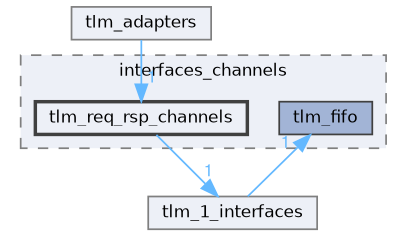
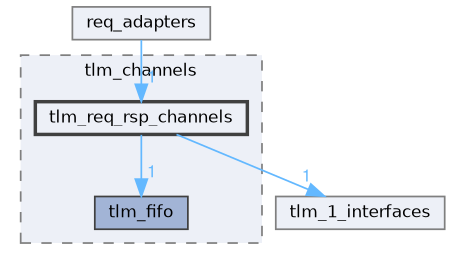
(141, 23) -> (141, 23)
(203, 72) -> (141, 72)
(273, 172) -> (141, 157)
